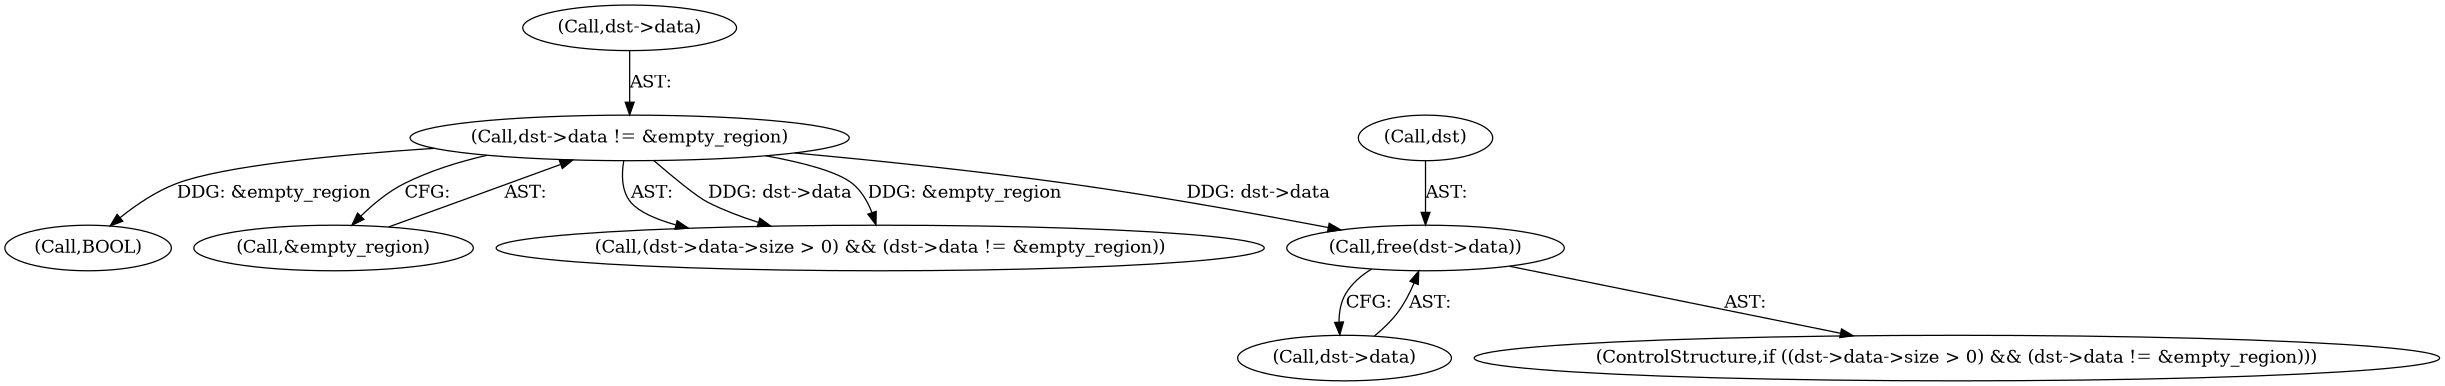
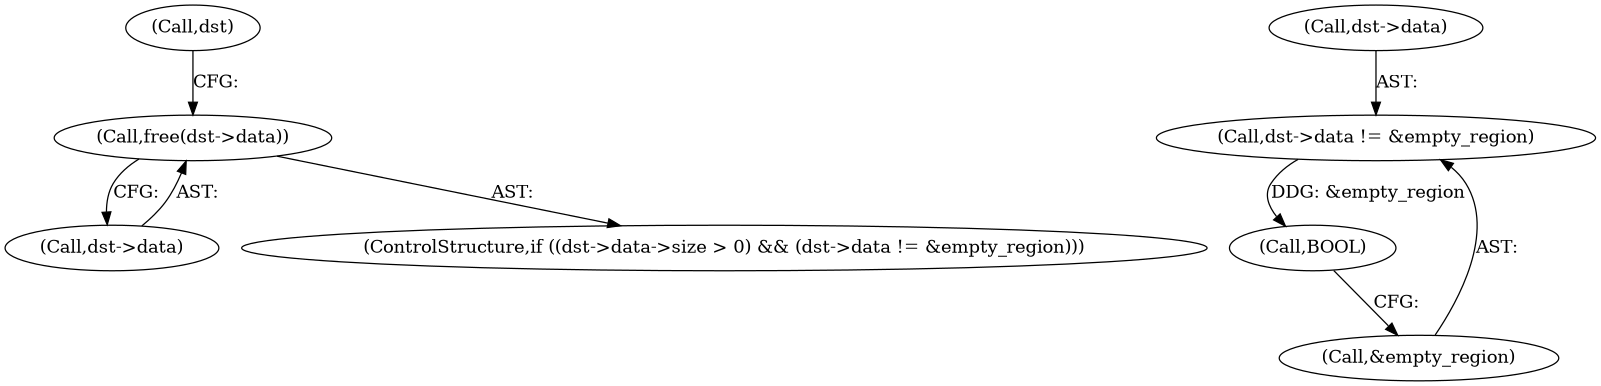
(419, 177) -> (1361, 298)
(1063, 183) -> none
(1450, 193) -> (219, 83)
(880, 248) -> none
